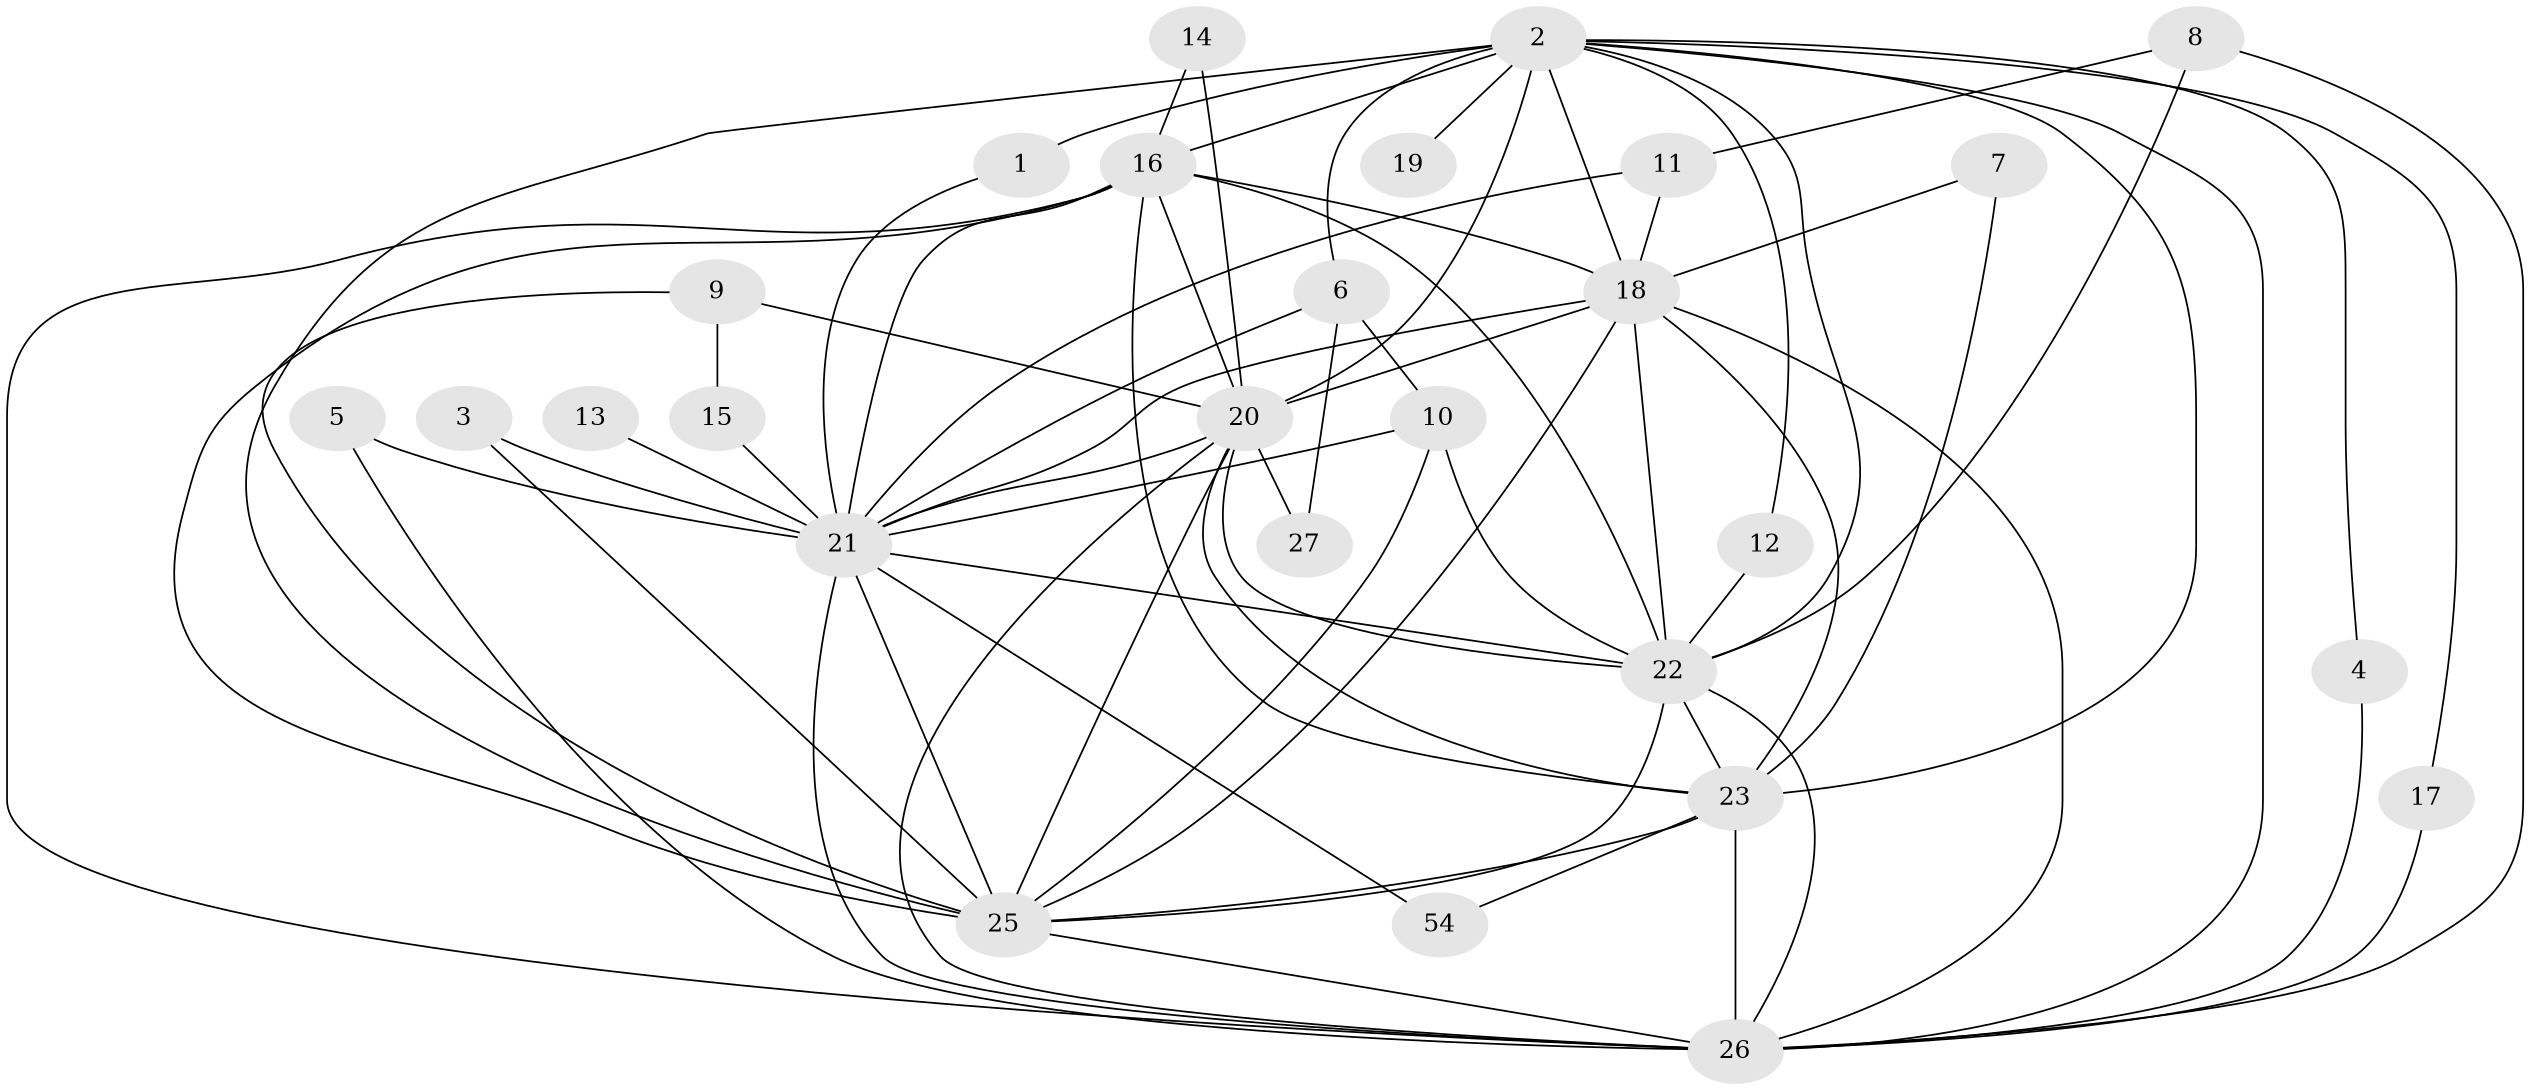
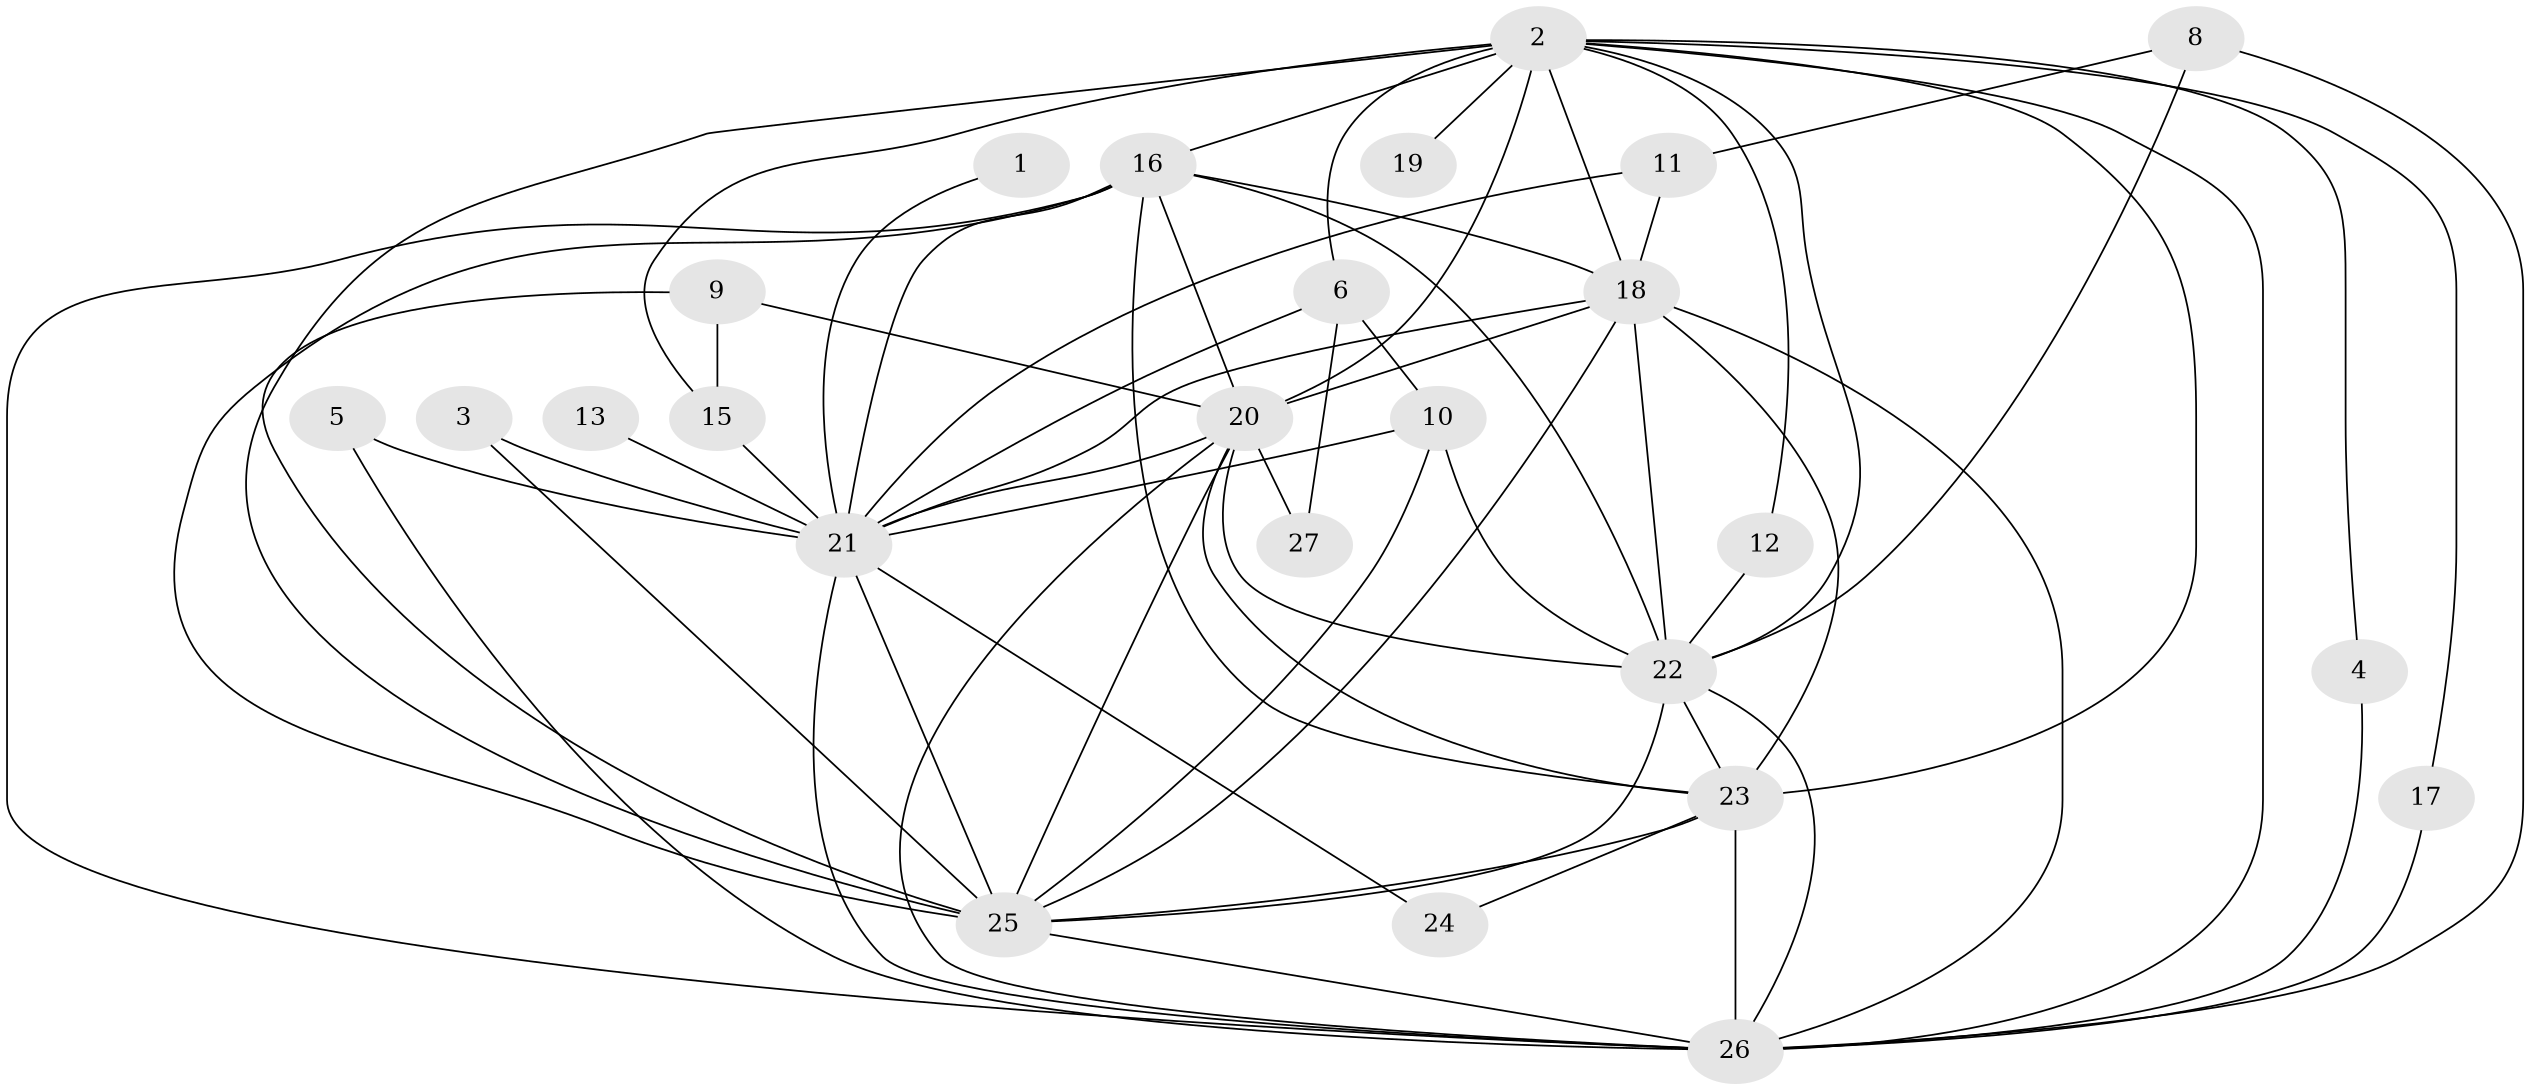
(1197, 39) -> none
(1272, 84) -> (984, 127)
(1999, 165) -> none
(1256, 608) -> none
(1440, 925) -> (1440, 925)
